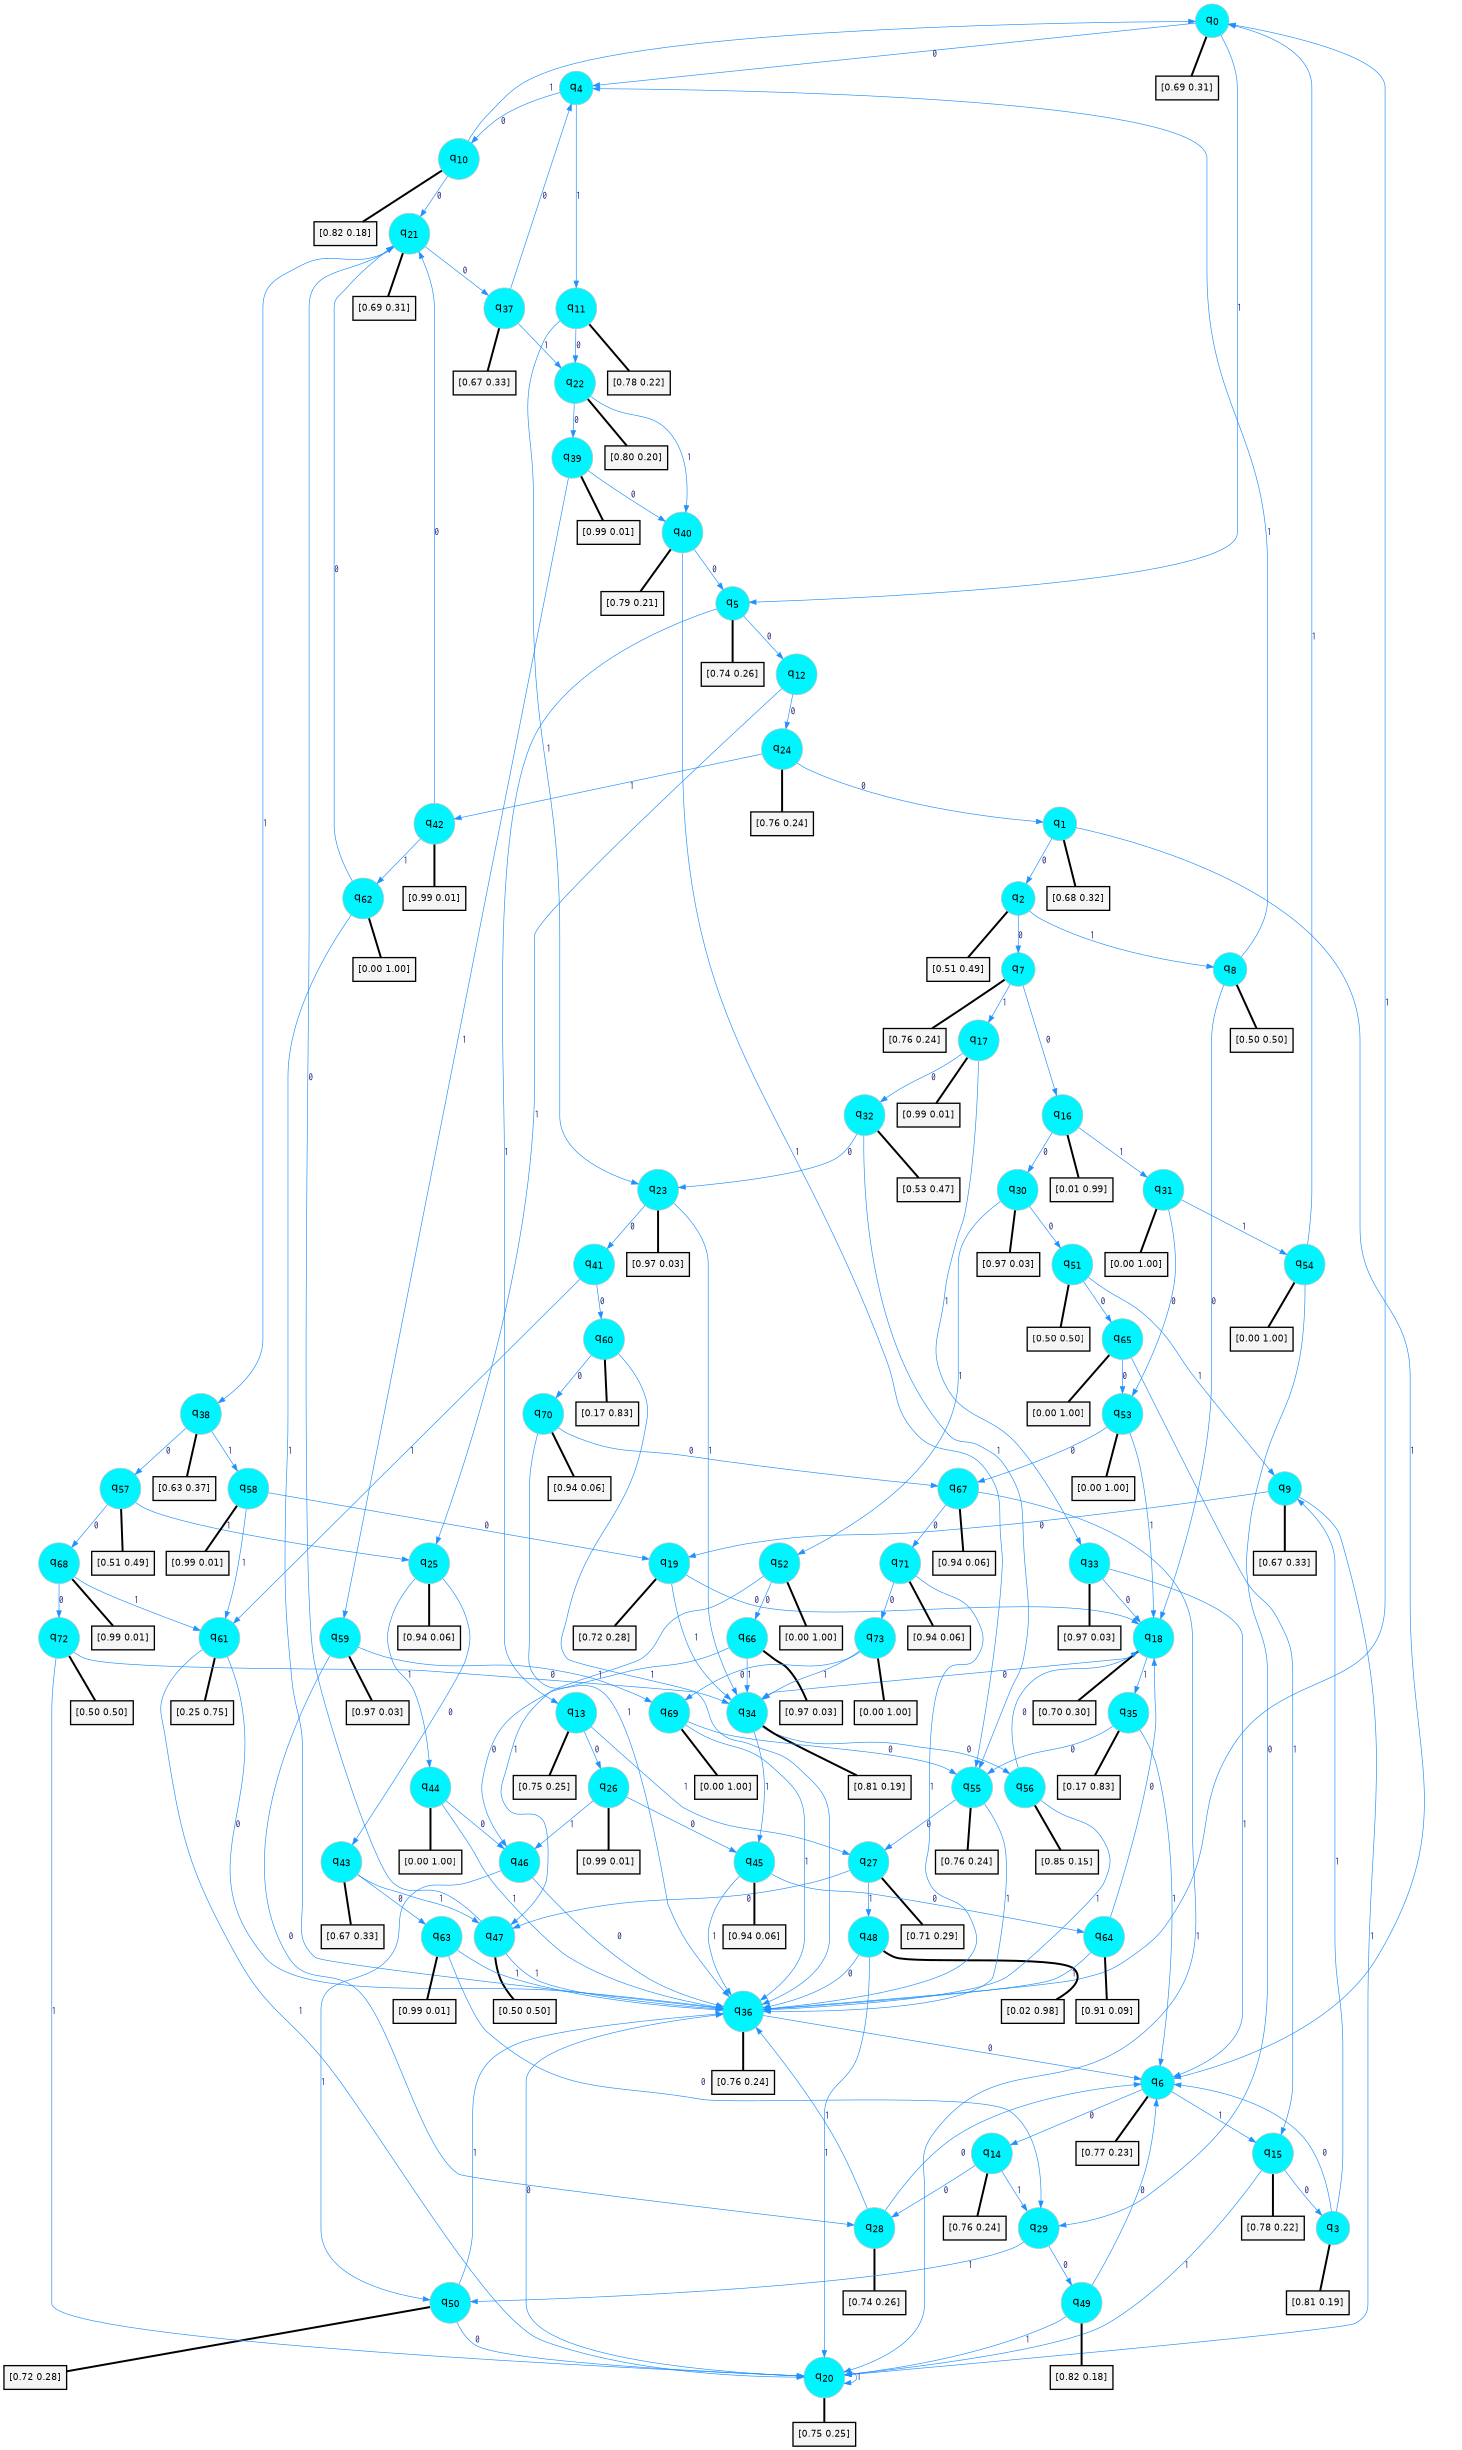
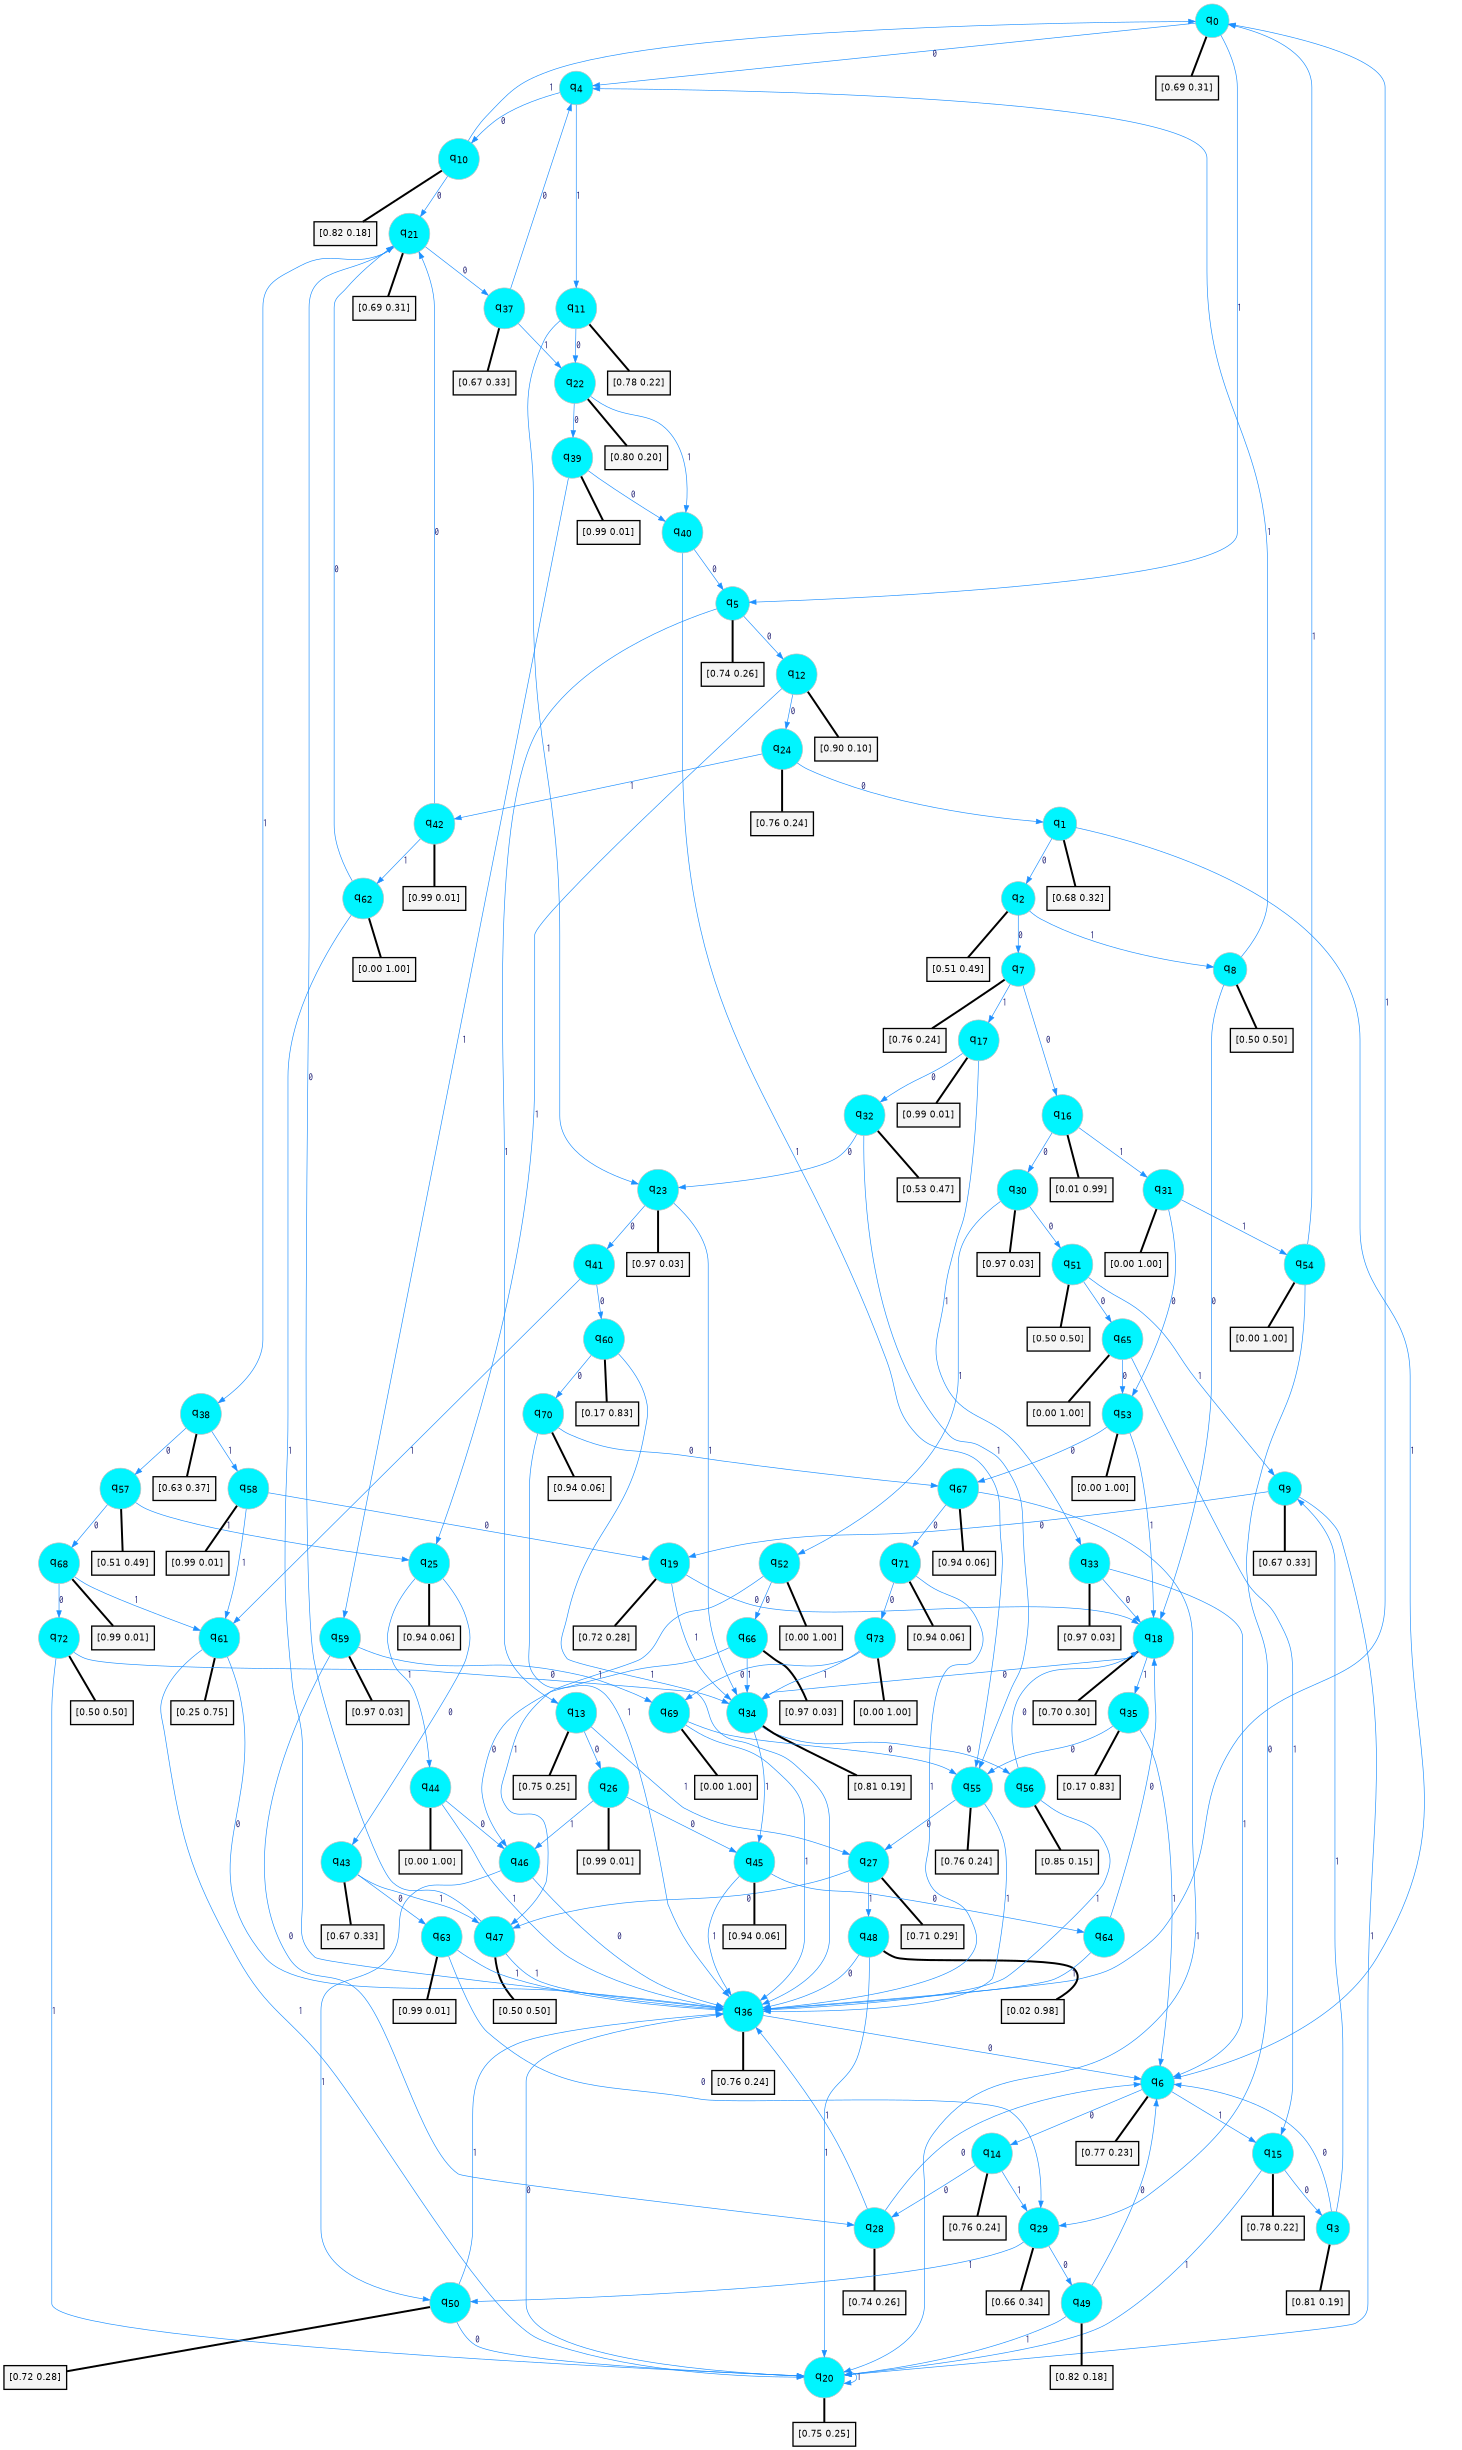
(632, 603) -> none
none -> (846, 749)
(1107, 2011) -> none
none -> (1018, 2303)
